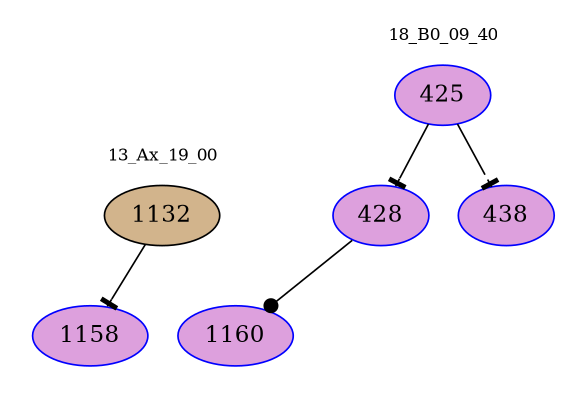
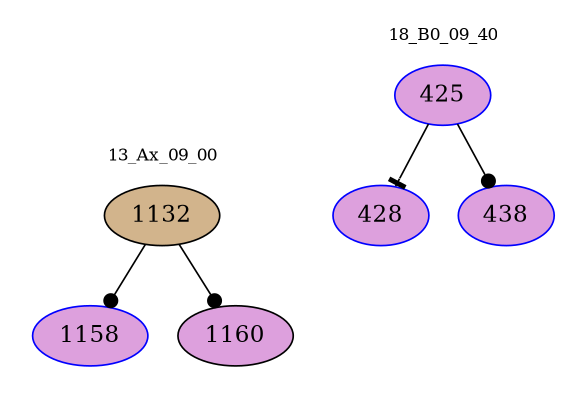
(471, 149) -> (471, 149)
(163, 156) -> (163, 156)
(316, 269) -> (195, 270)
(129, 272) -> (129, 272)
(236, 336) -> (236, 336)
